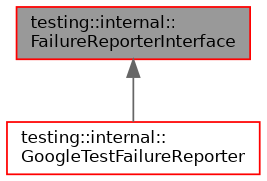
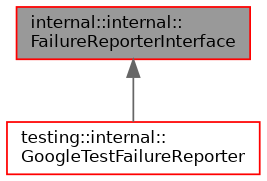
(133, 33) -> (133, 33)
